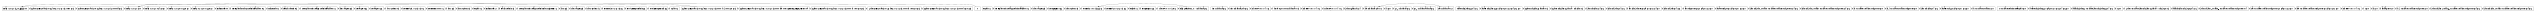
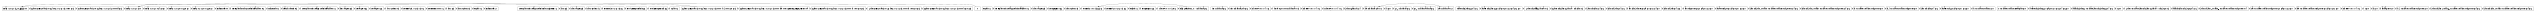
(508, 9) -> none
(1537, 9) -> (1537, 9)
(2012, 9) -> (2012, 9)
